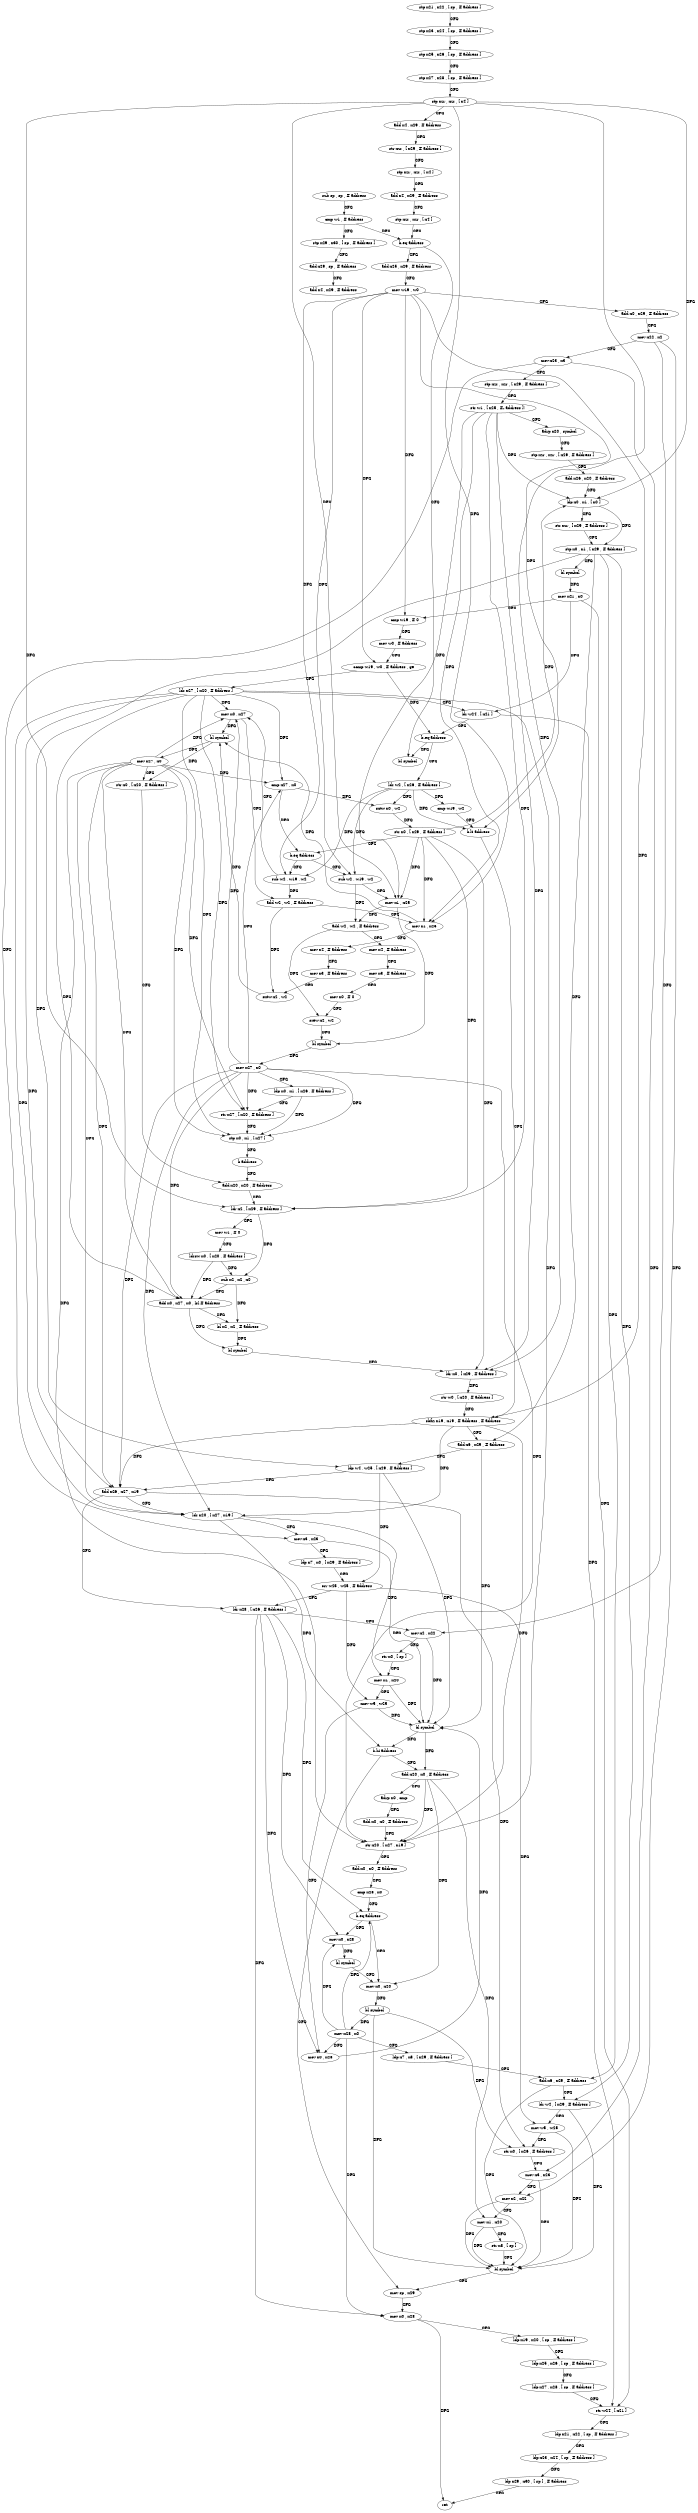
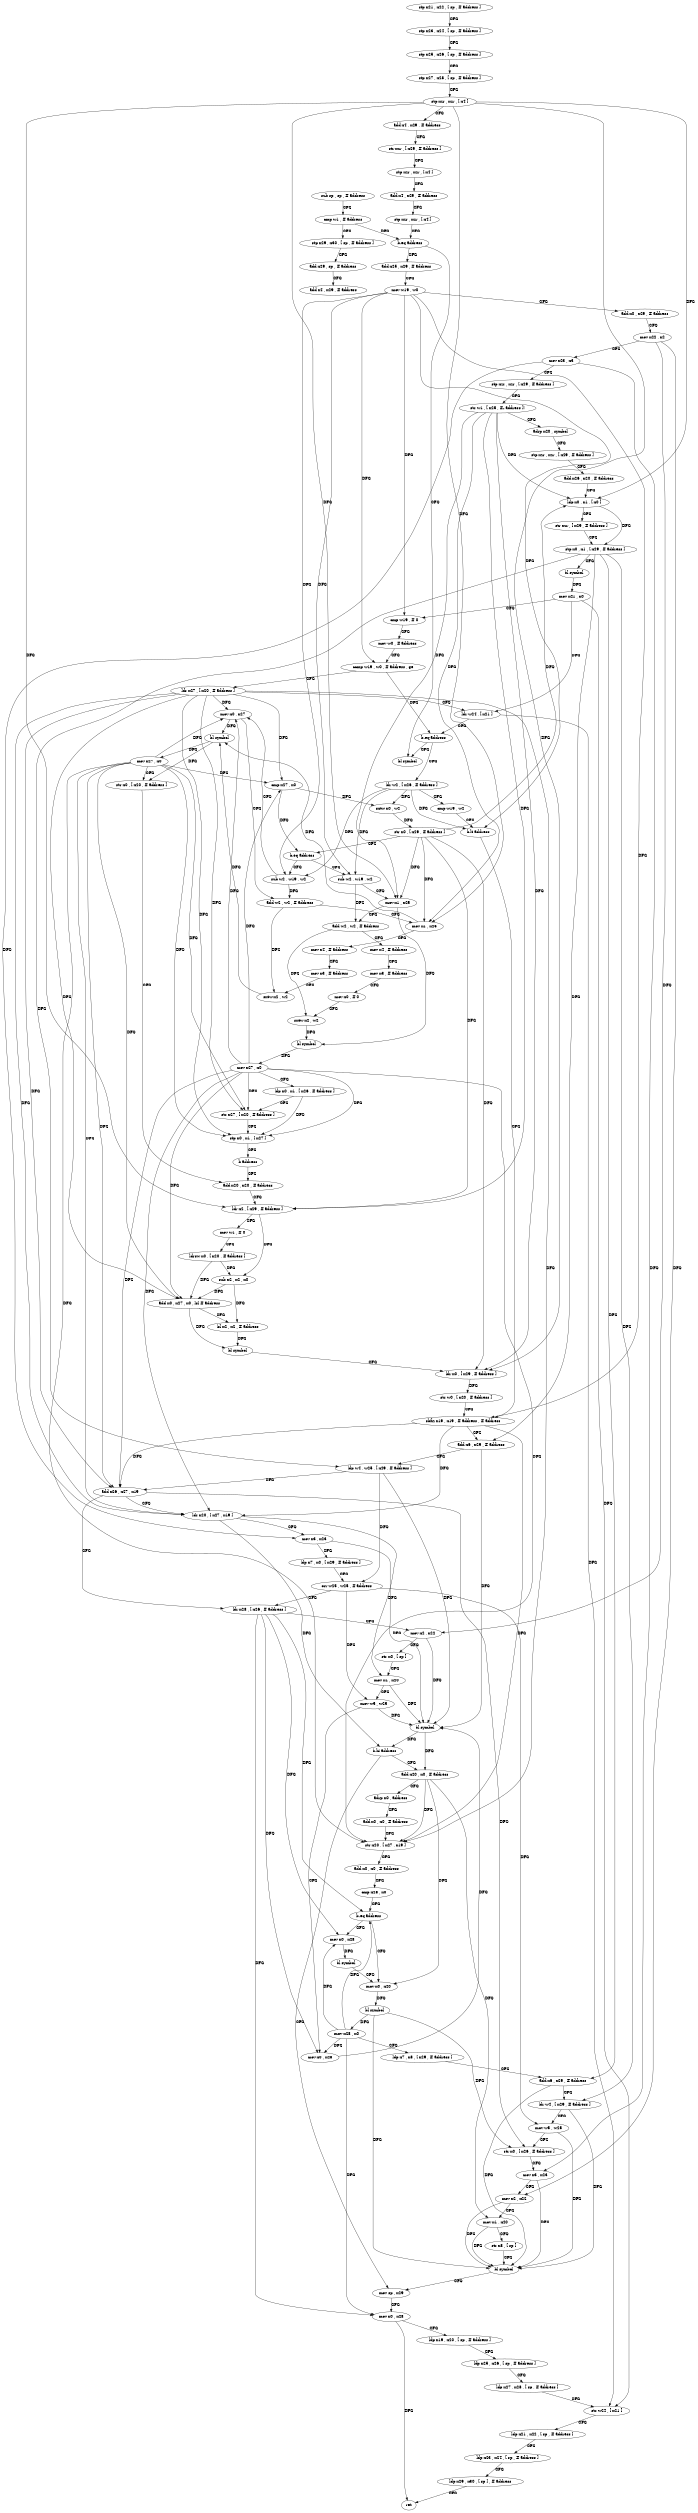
(220, 1292) -> (219, 1292)
(394, 1798) -> (391, 1798)
(556, 2470) -> (500, 2470)
